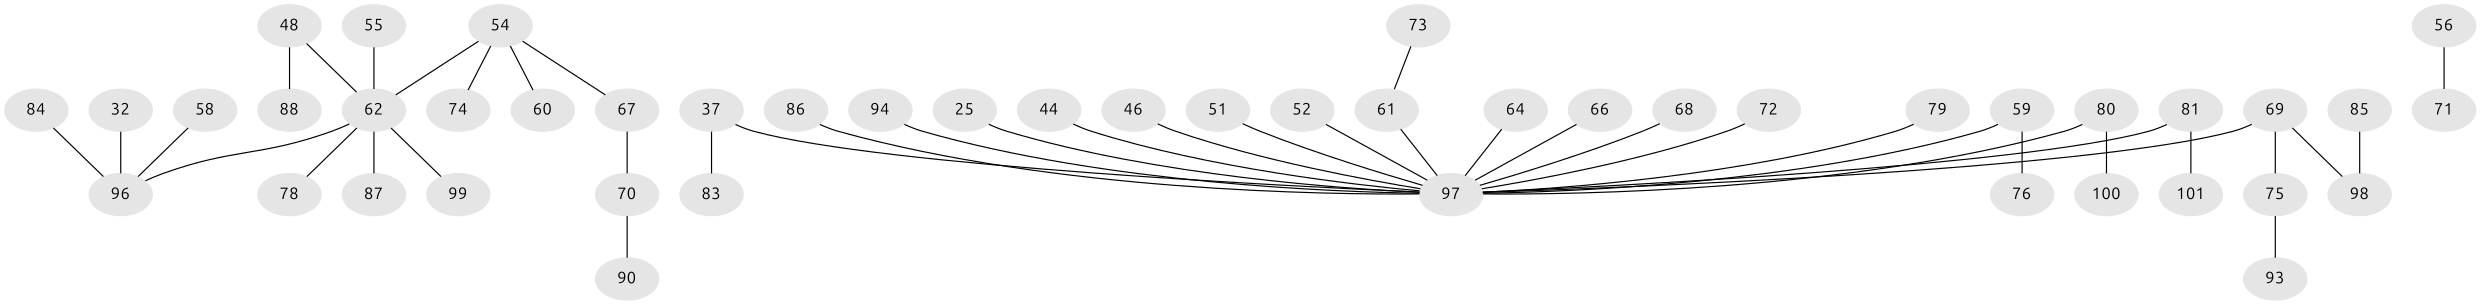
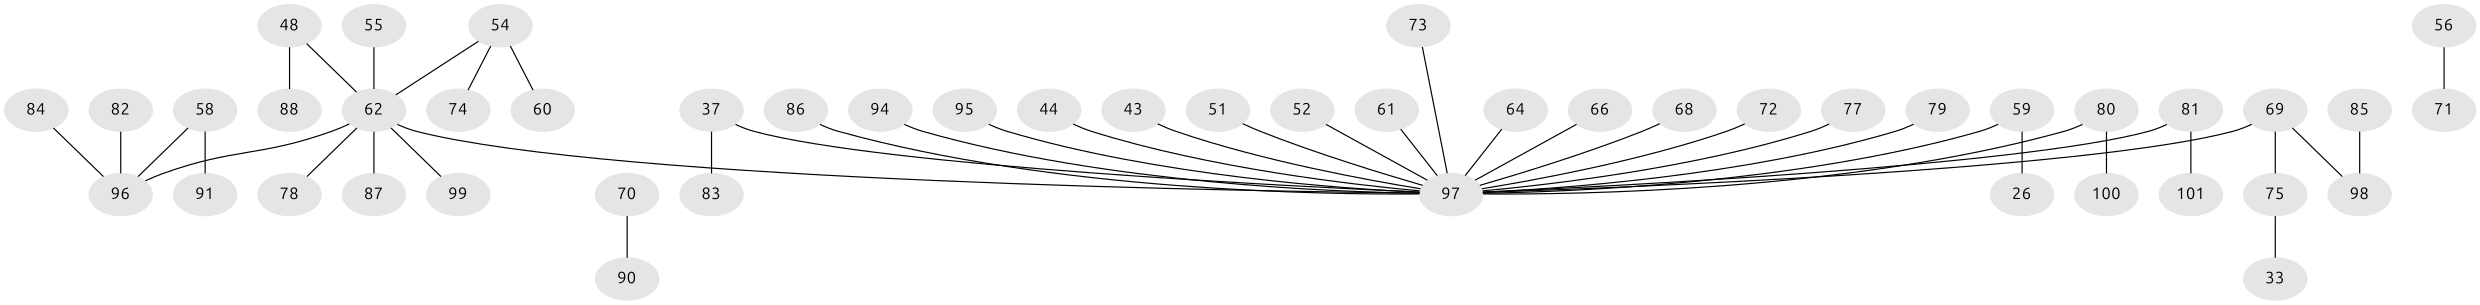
(1403, 68) -> (1435, 110)
(121, 110) -> (121, 110)
(627, 110) -> none
(965, 110) -> (965, 110)
(1134, 110) -> (1134, 110)
none -> (1853, 110)
none -> (907, 179)
none -> (205, 195)
(2022, 195) -> (2022, 195)
(2275, 279) -> (2275, 279)
